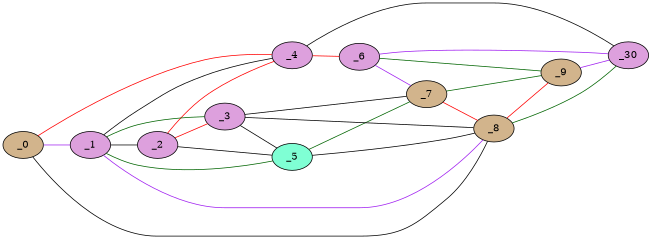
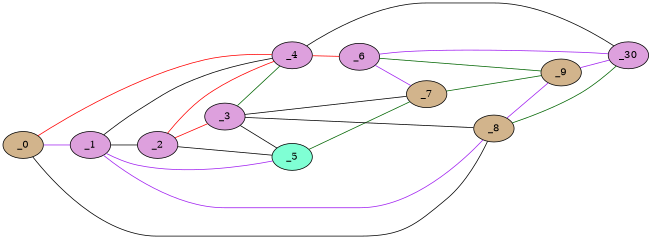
(528, 100) -> (528, 100)
(460, 111) -> none
(154, 121) -> (259, 86)
(394, 147) -> none
(189, 170) -> (189, 170)
